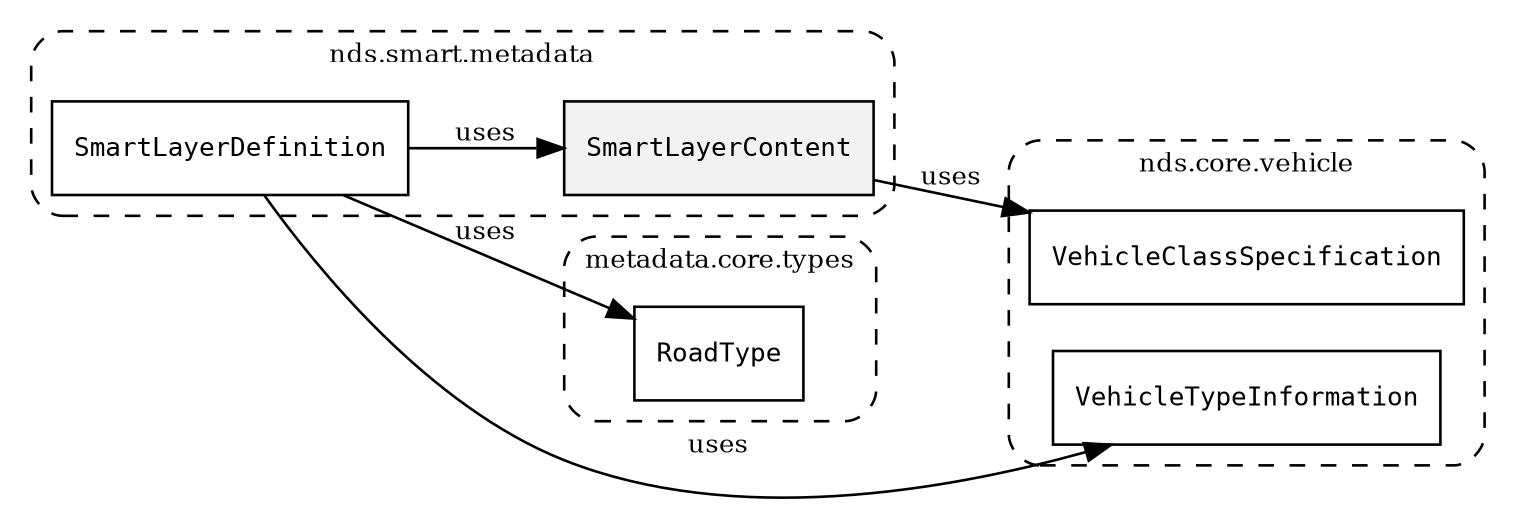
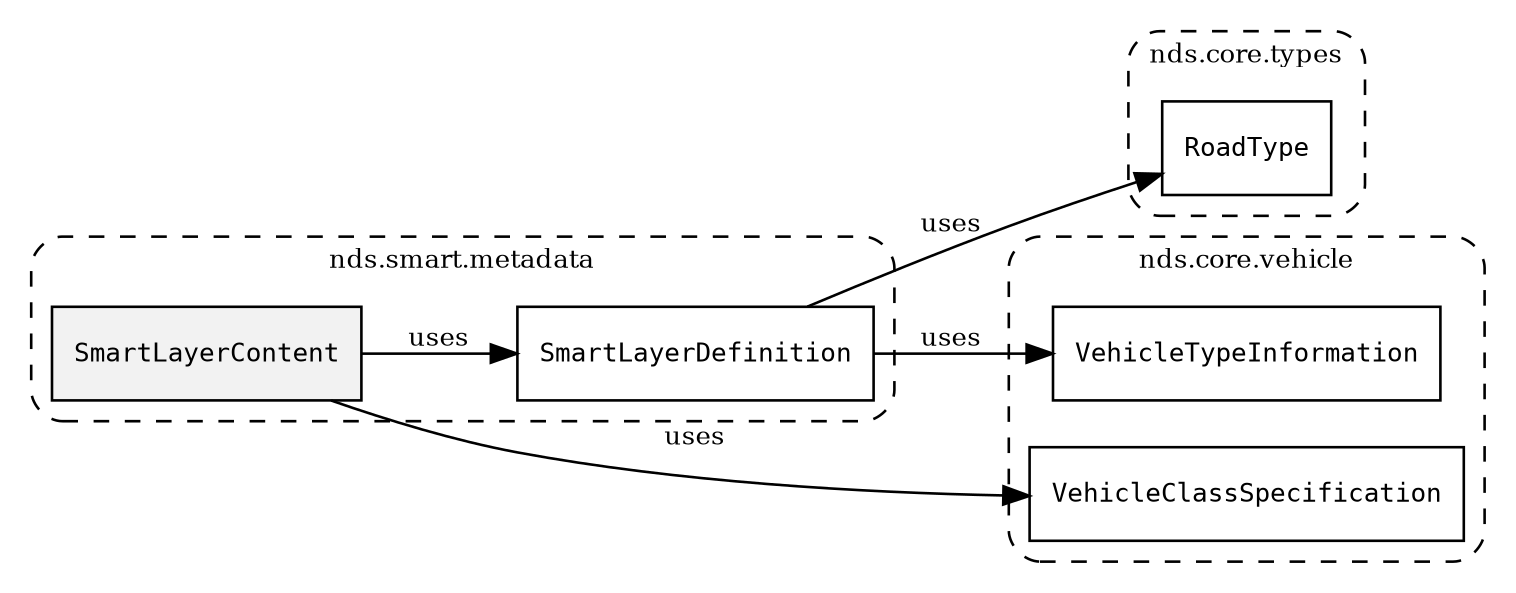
(473, 148) -> (426, 354)
(720, 261) -> (1247, 56)
